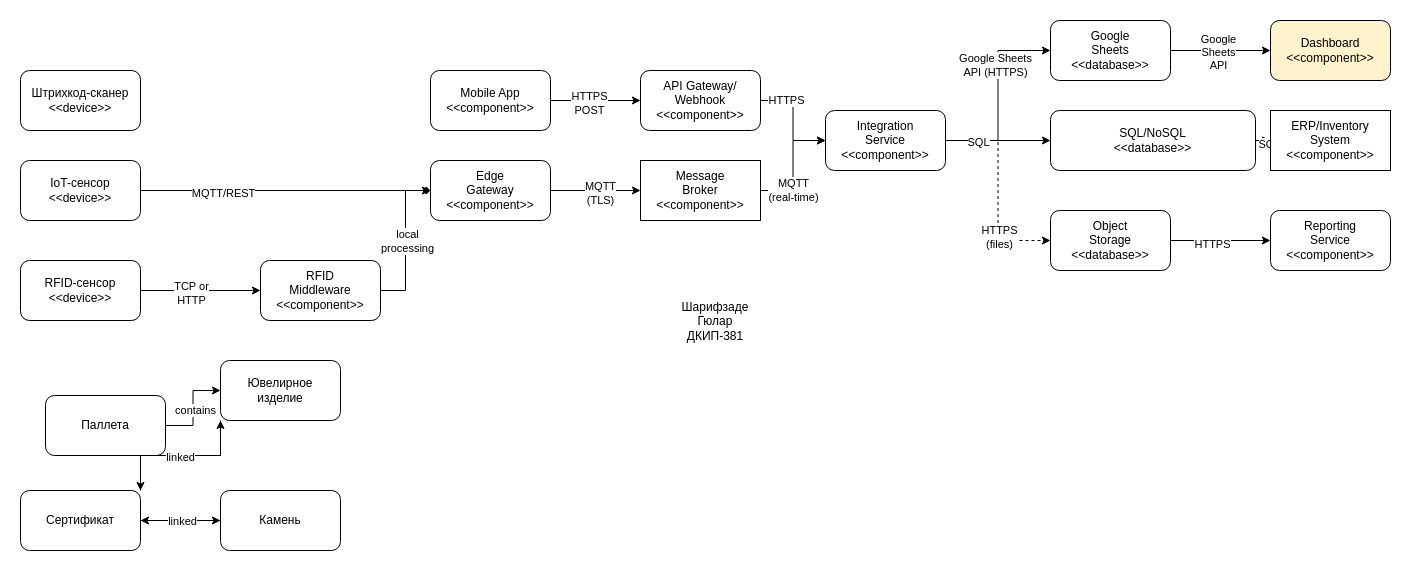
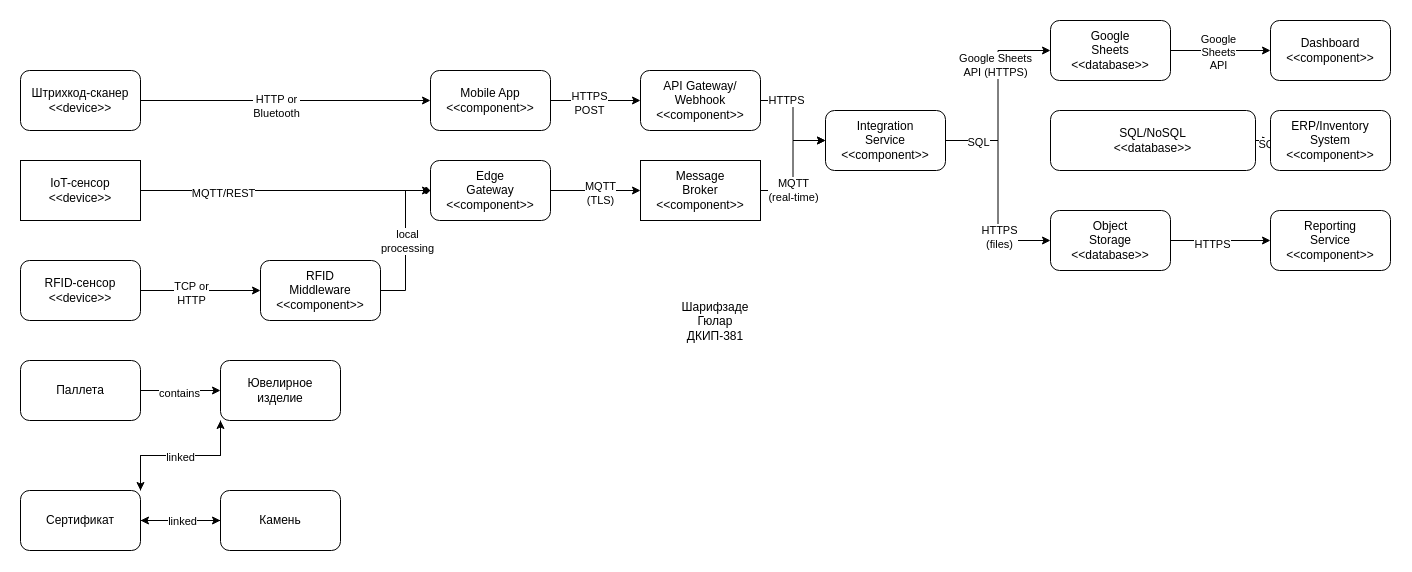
(1331, 51) -> (1331, 51)
none -> (282, 101)
(1022, 141) -> none
(1331, 141) -> (1331, 141)
(998, 183) -> (998, 183)
(81, 191) -> (81, 191)
(106, 426) -> (81, 391)
